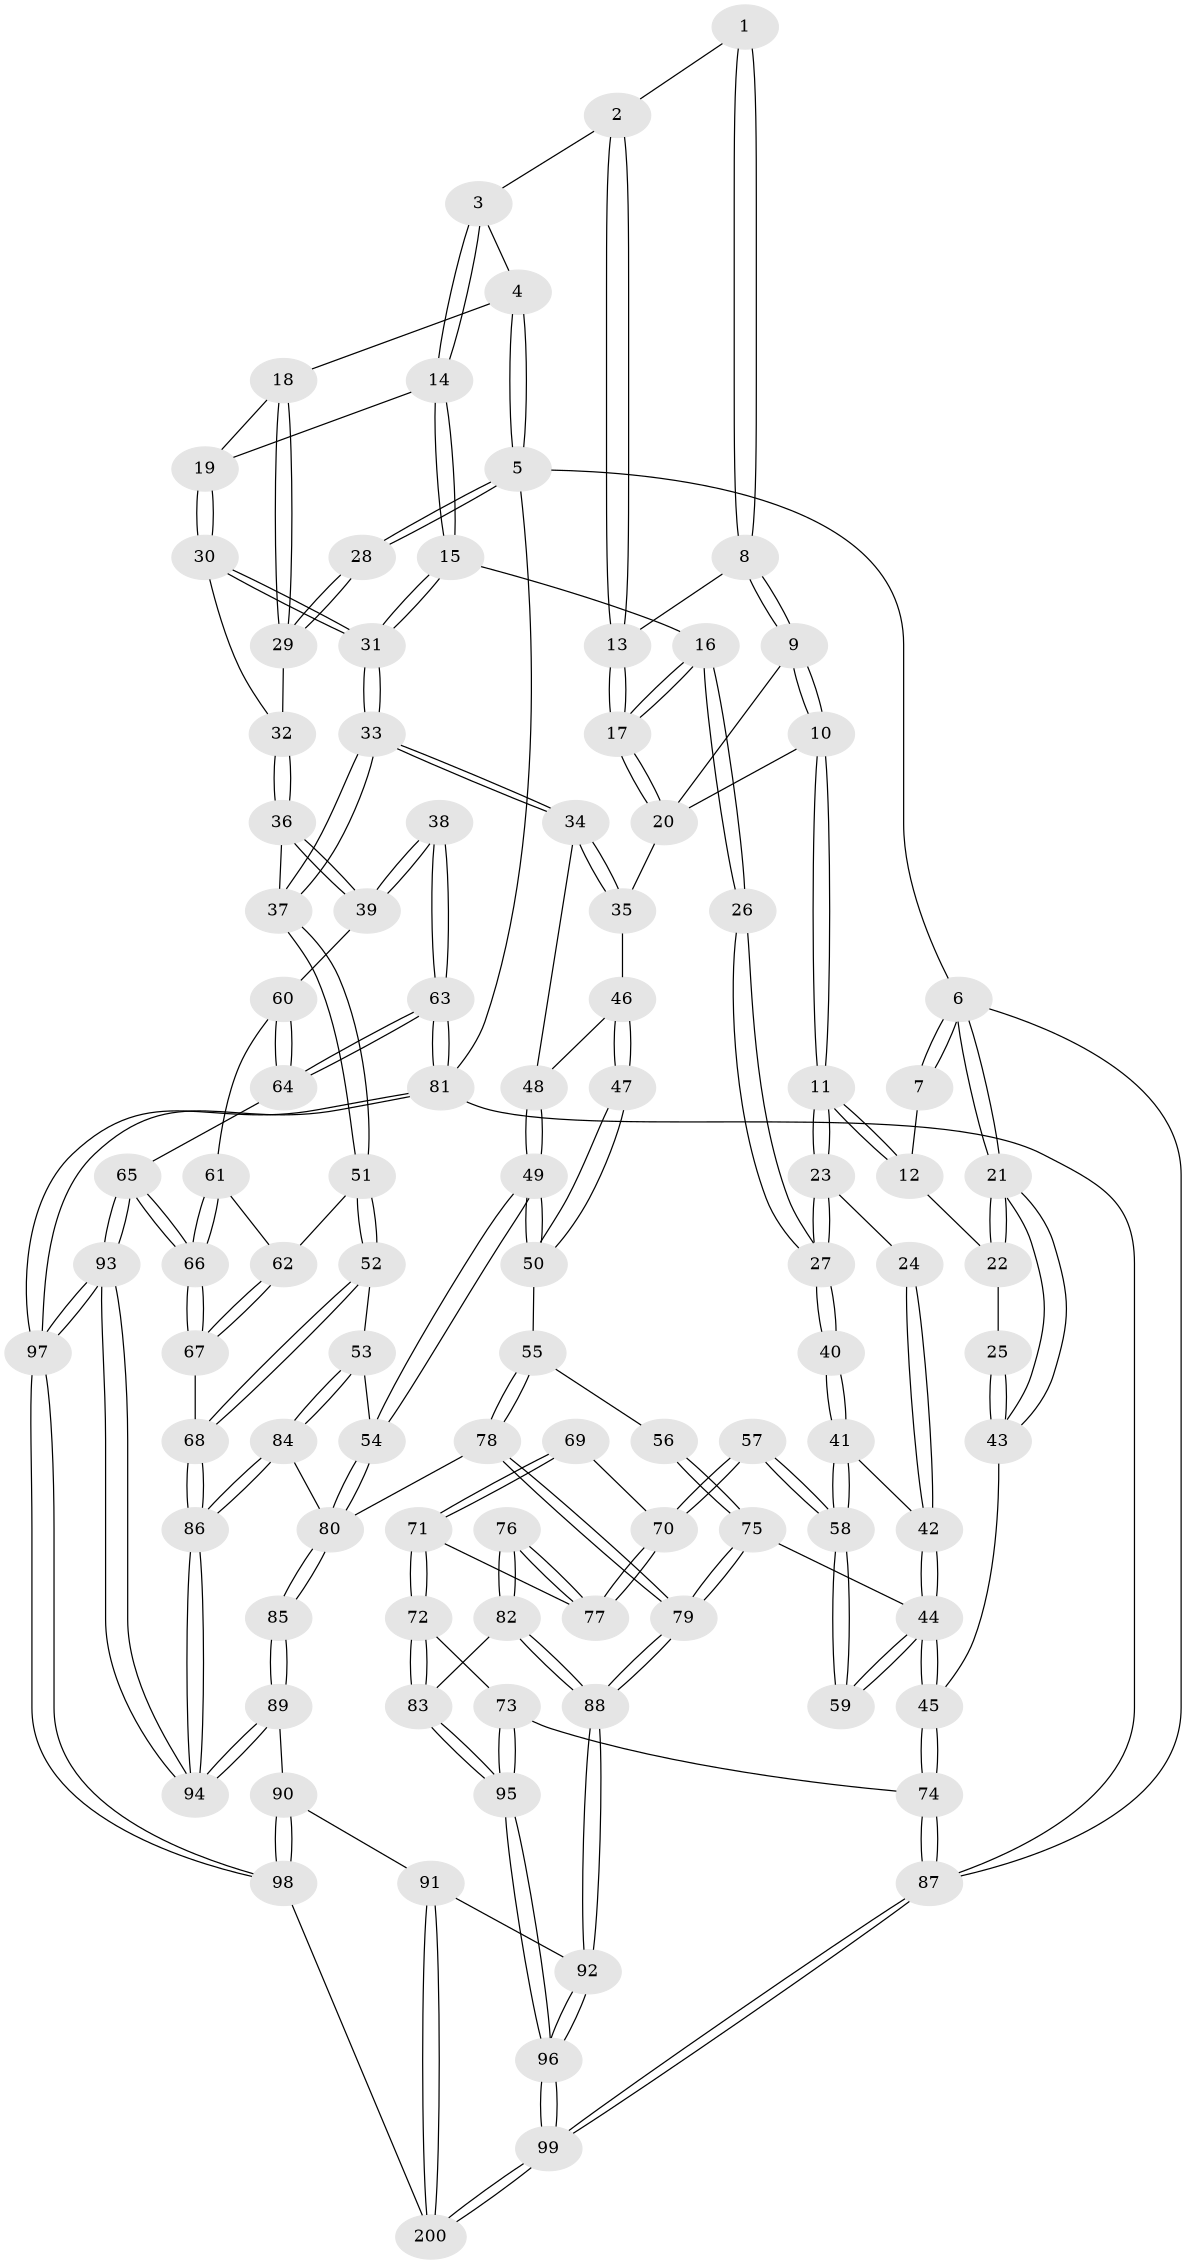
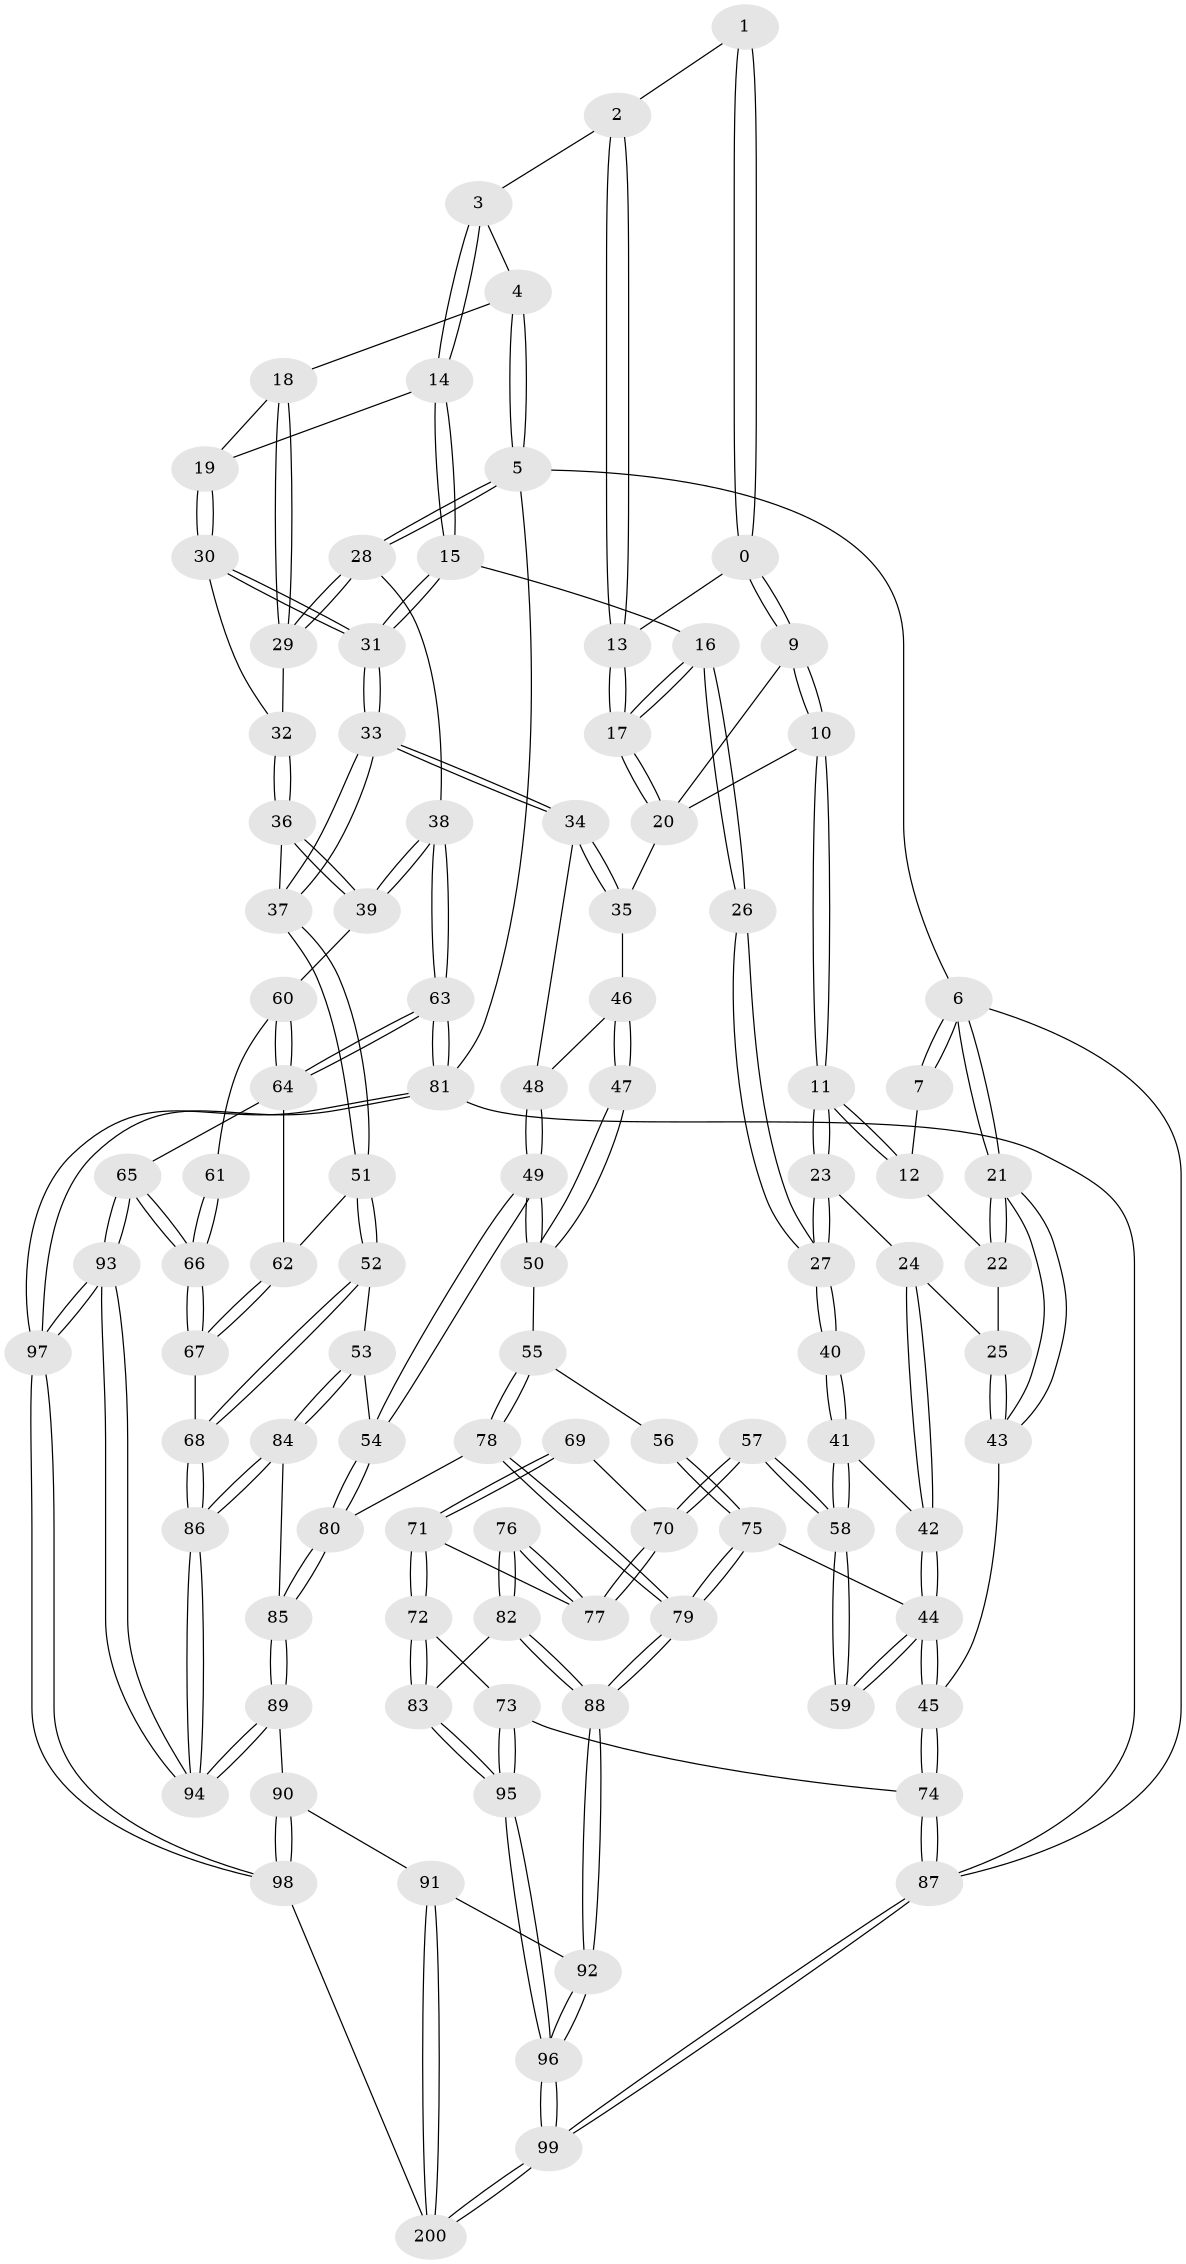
(745, 557) -> (745, 557)
none -> (433, 681)
(250, 1220) -> (284, 1176)
none -> (954, 1309)
(307, 1486) -> (281, 1530)
